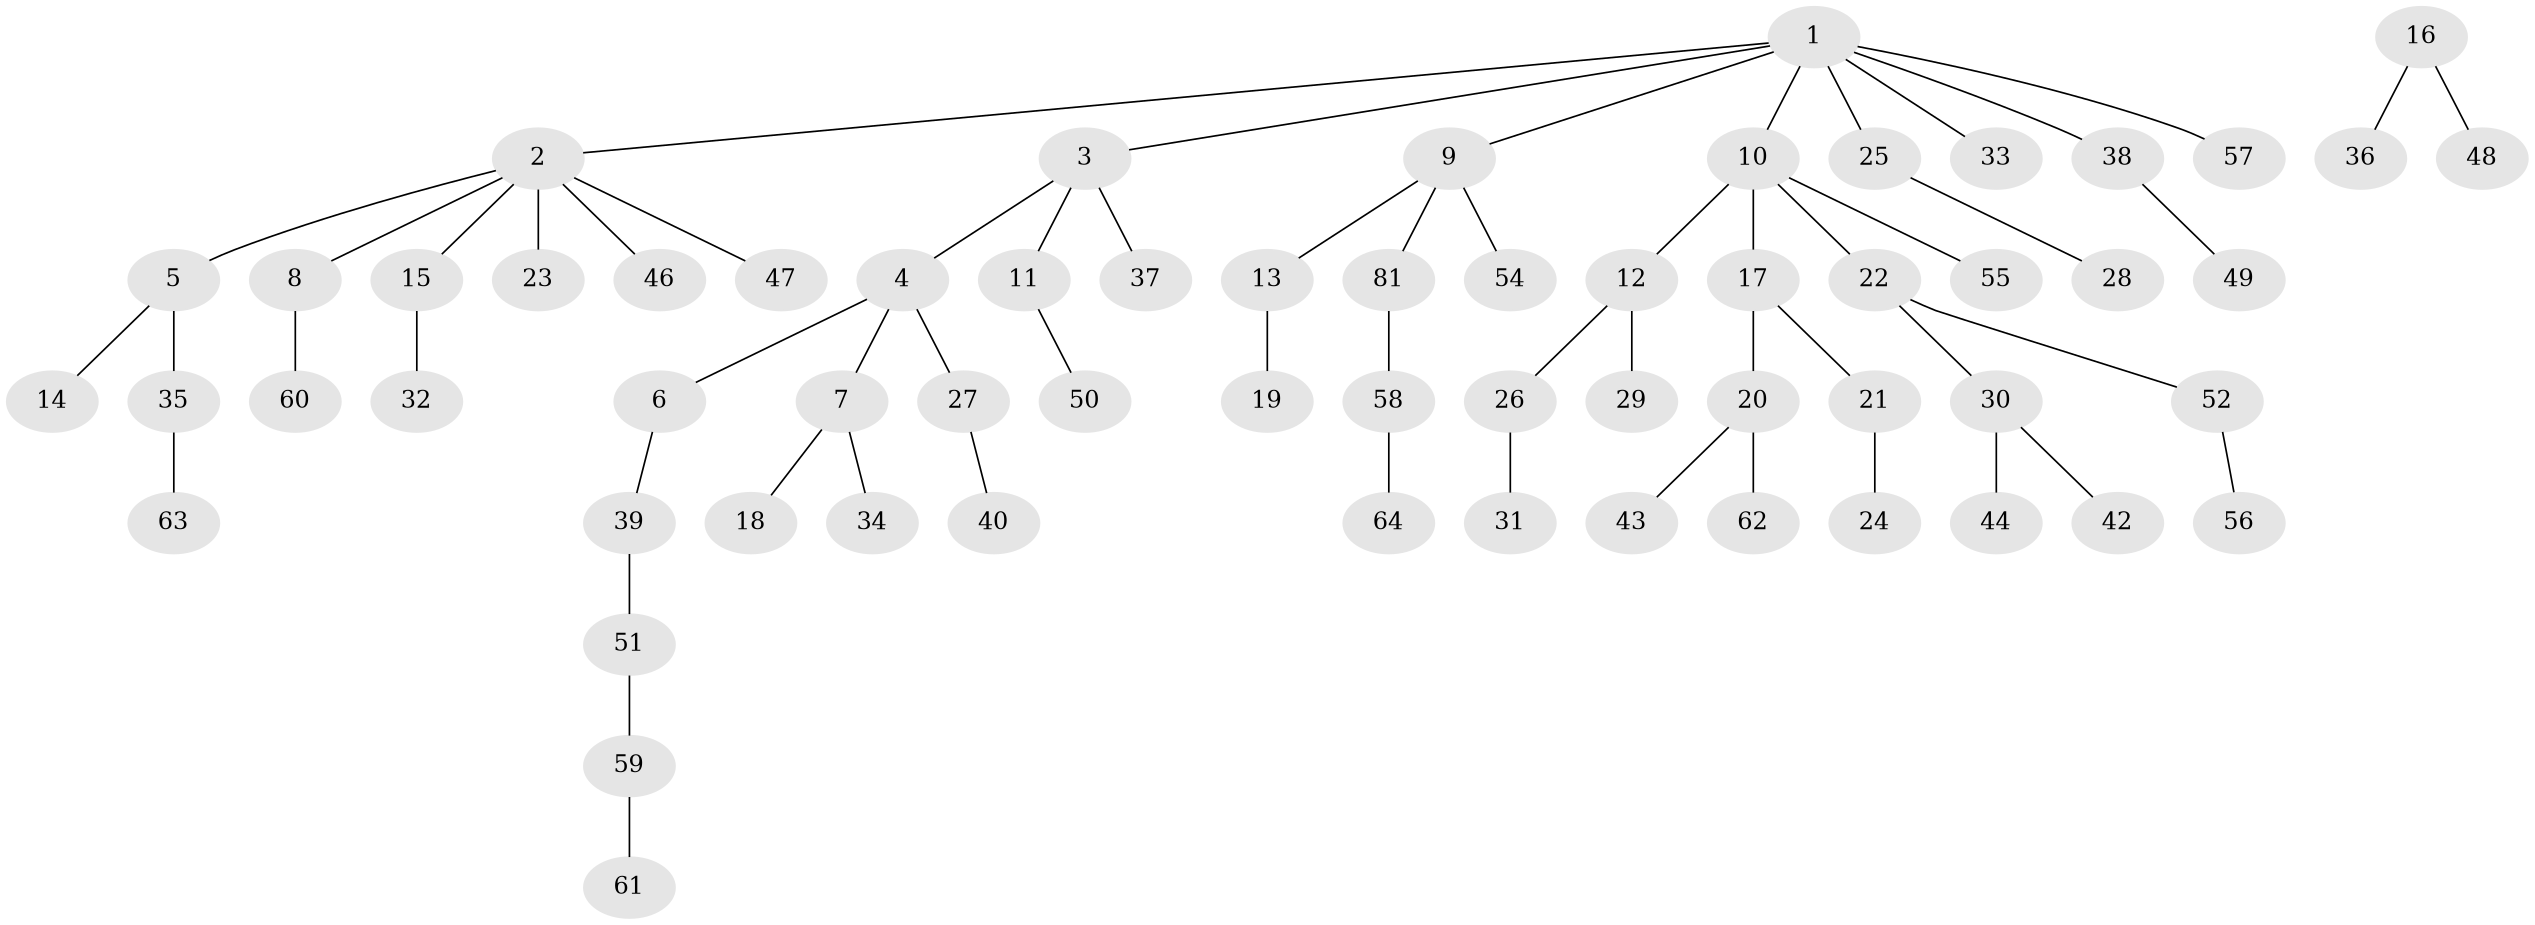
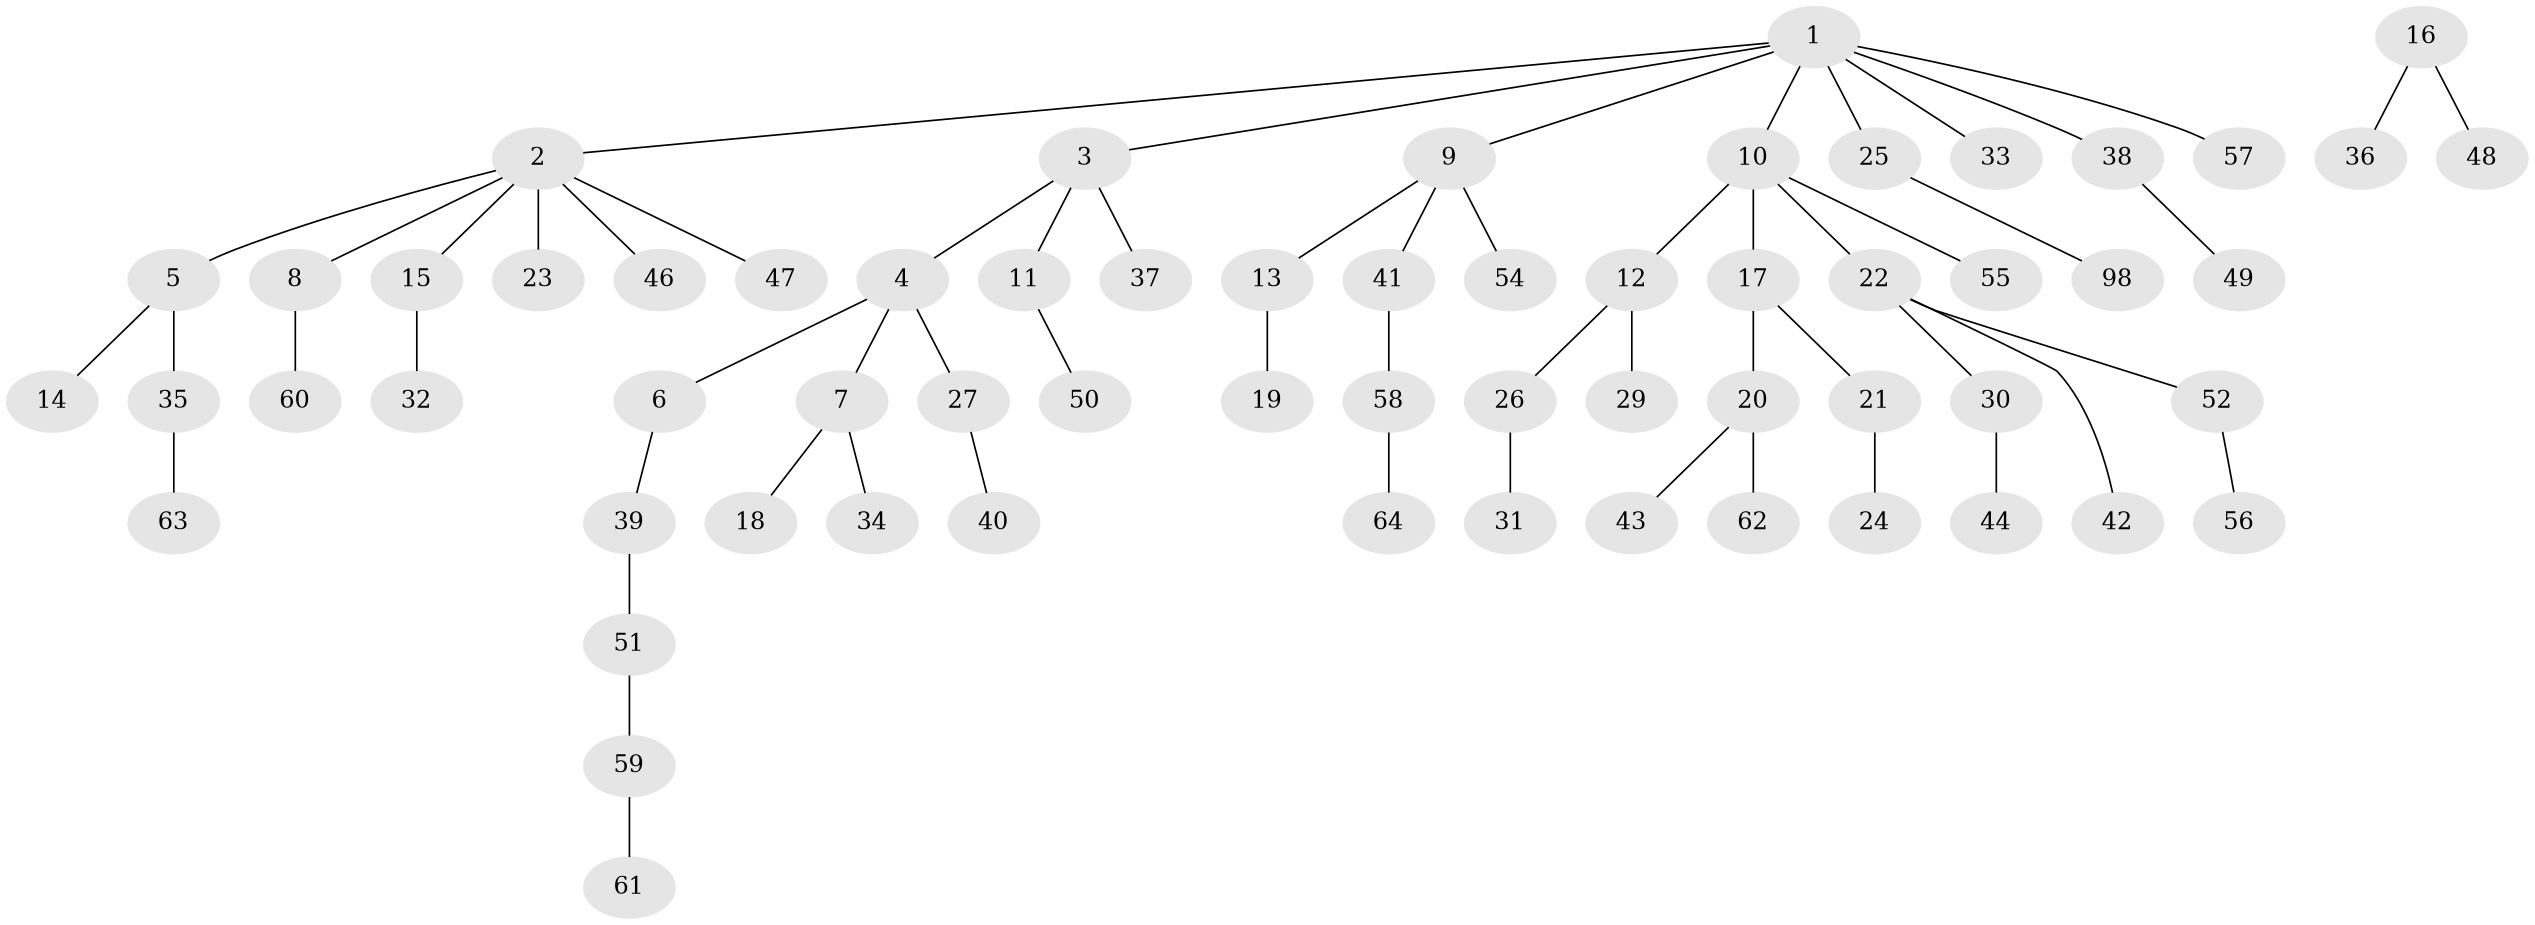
(1389, 280) -> (1389, 280)
(2118, 280) -> (2118, 280)
(2057, 462) -> (2045, 364)
